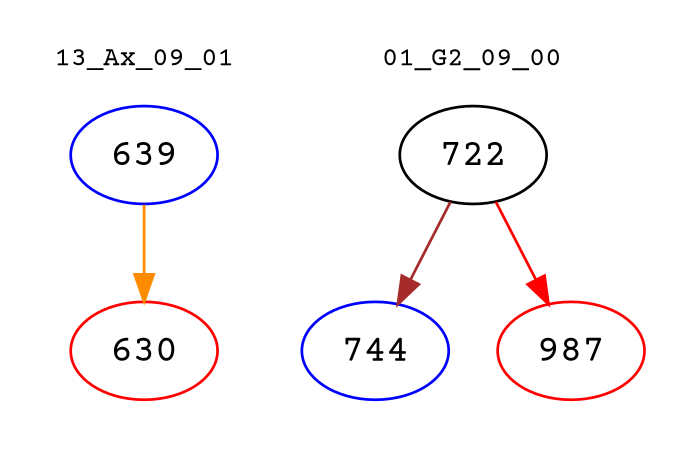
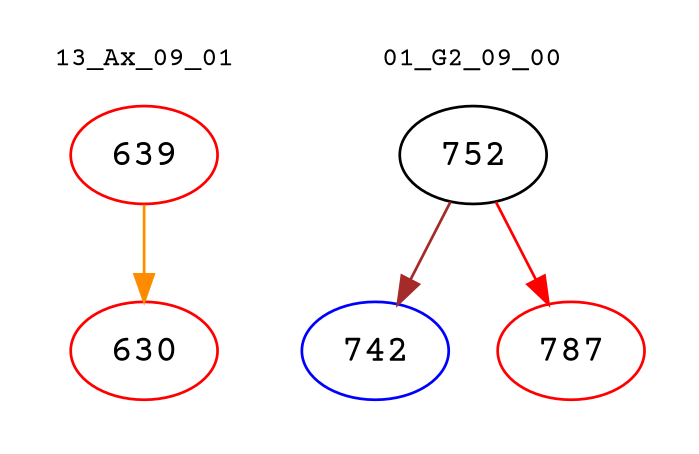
(144, 155) -> (144, 155)
(473, 155) -> (473, 155)
(375, 351) -> (375, 351)
(571, 351) -> (571, 351)
